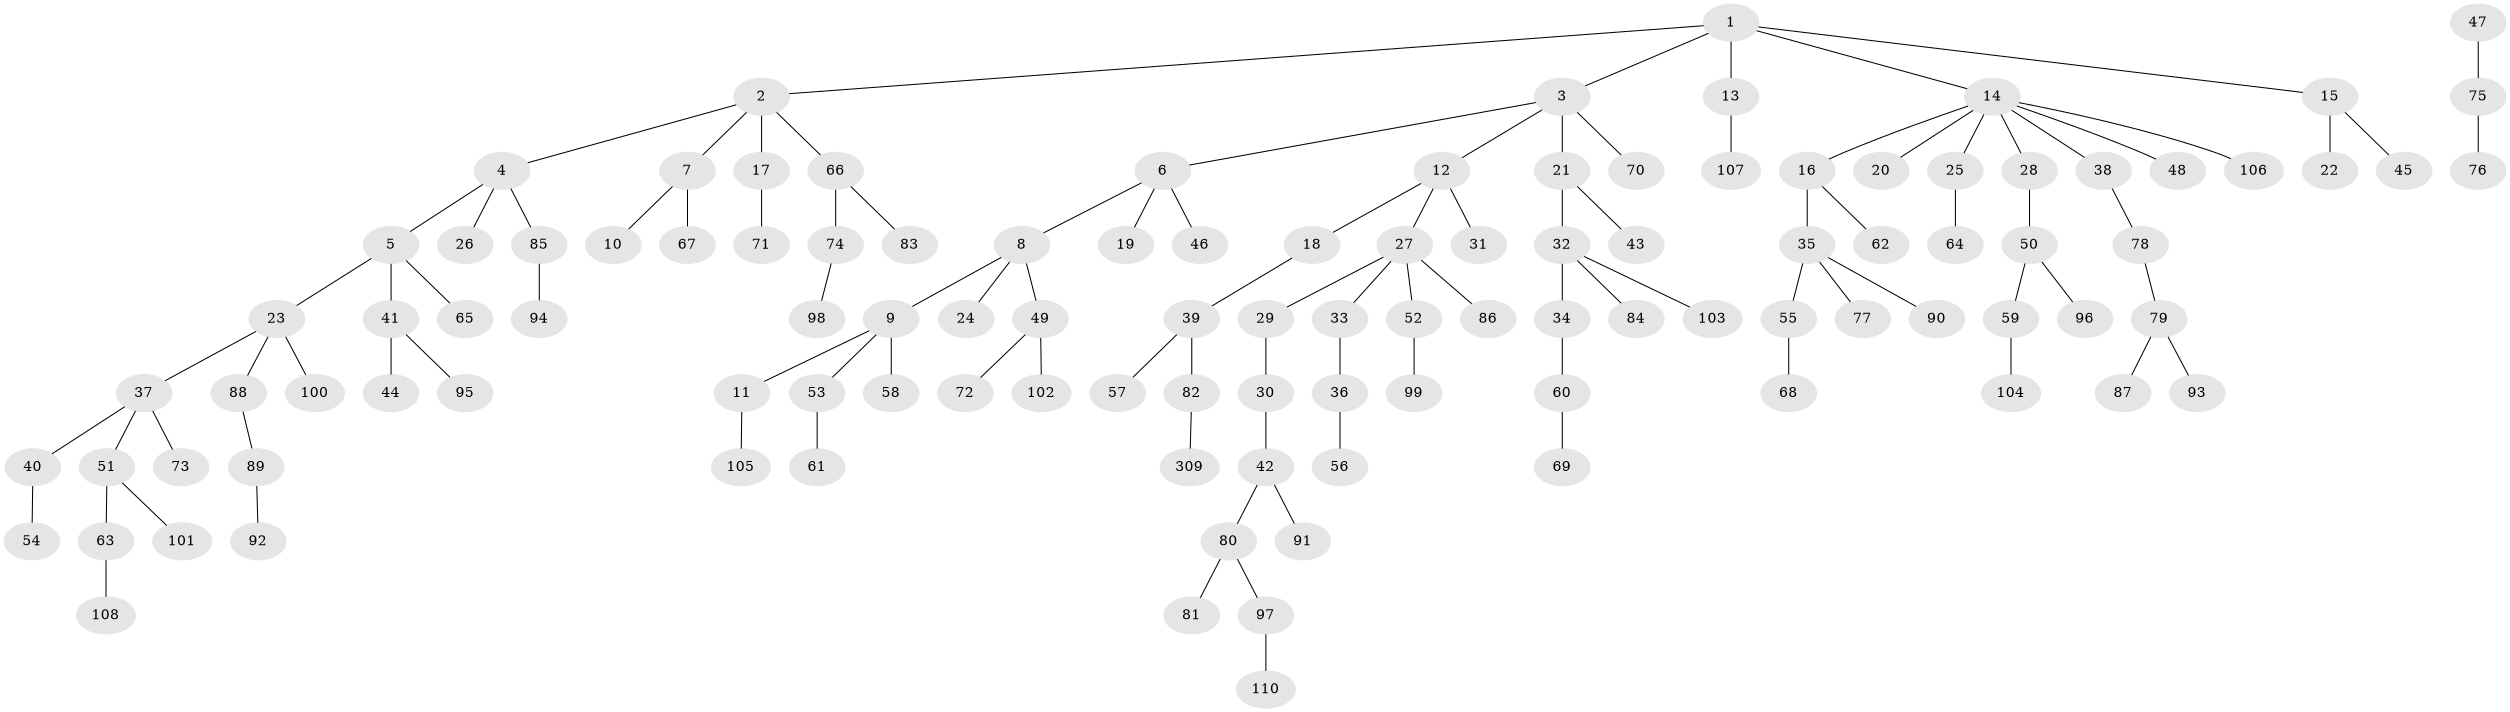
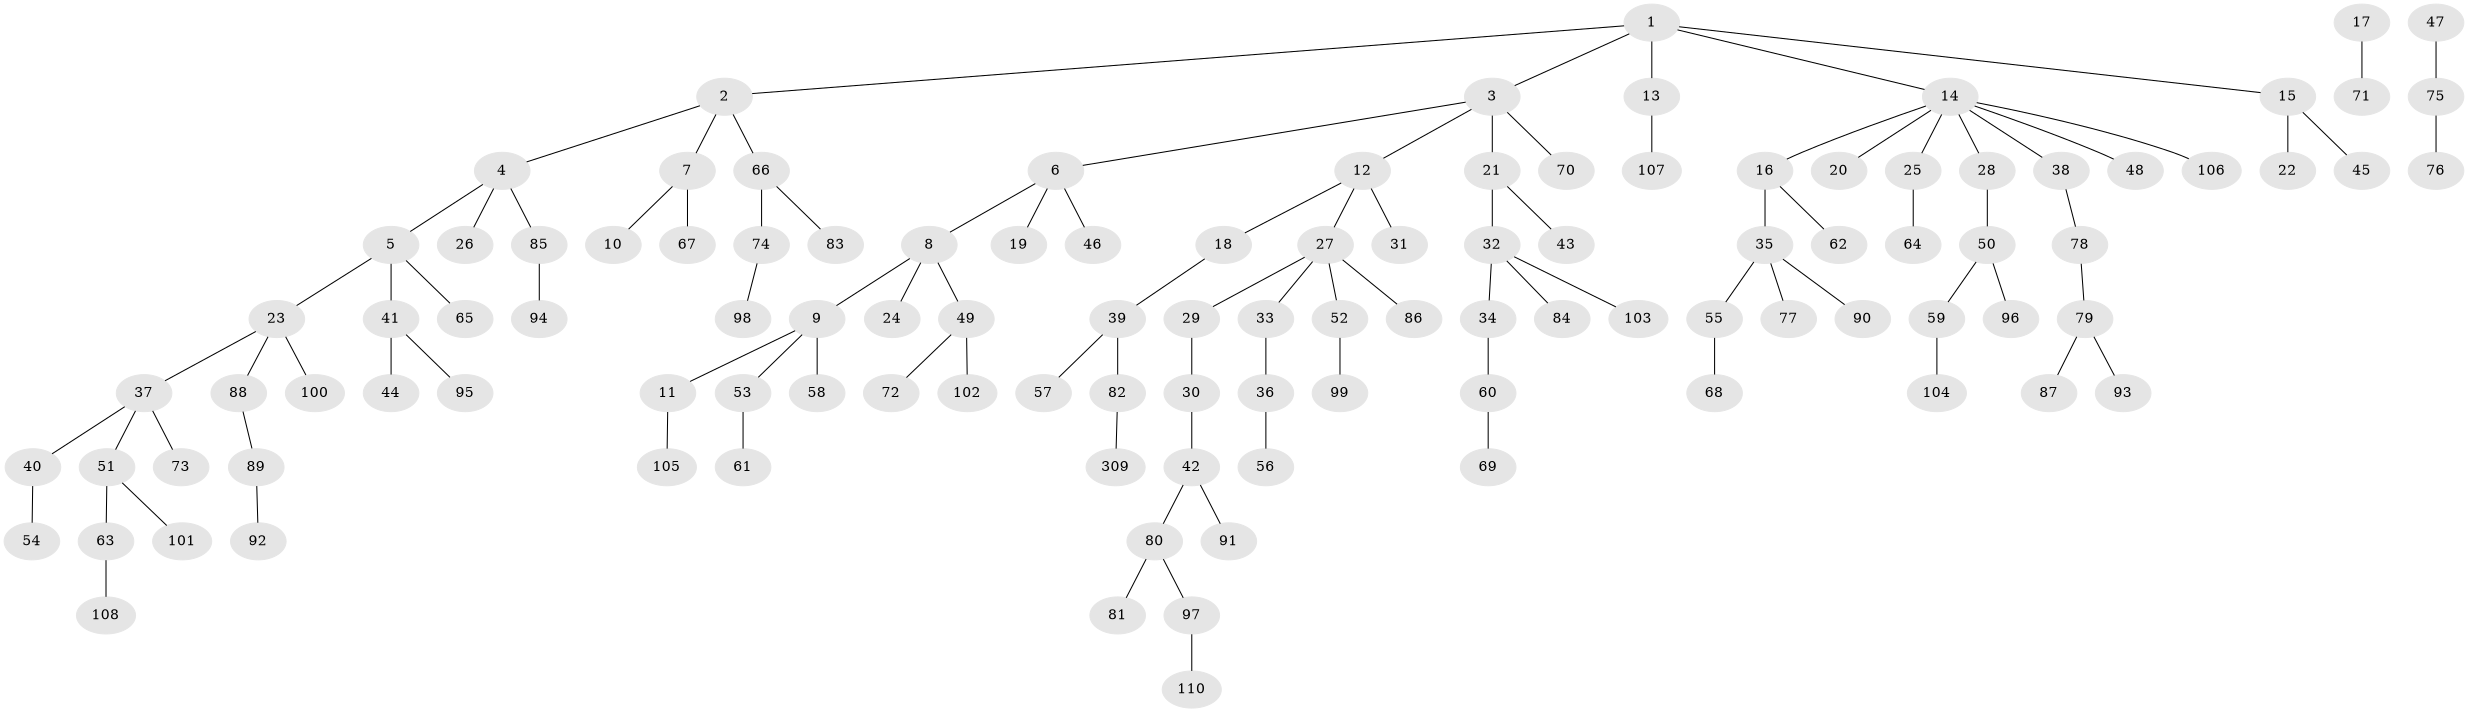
(762, 134) -> none
